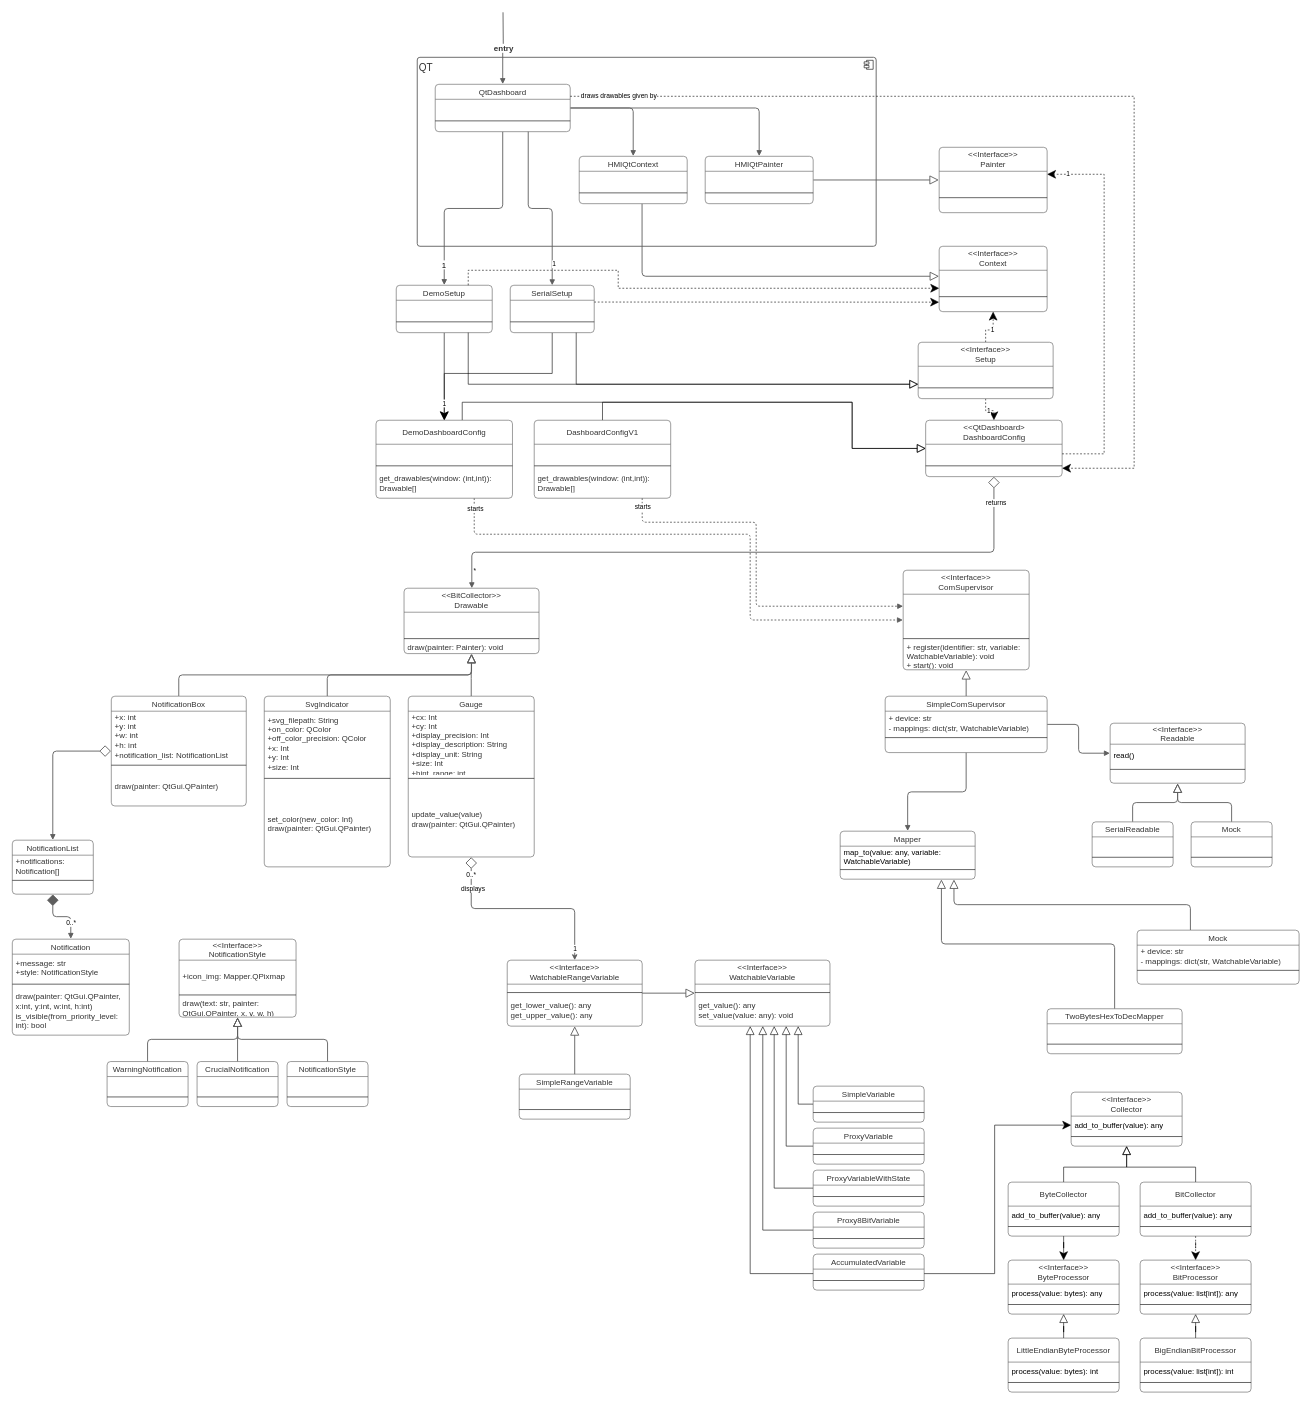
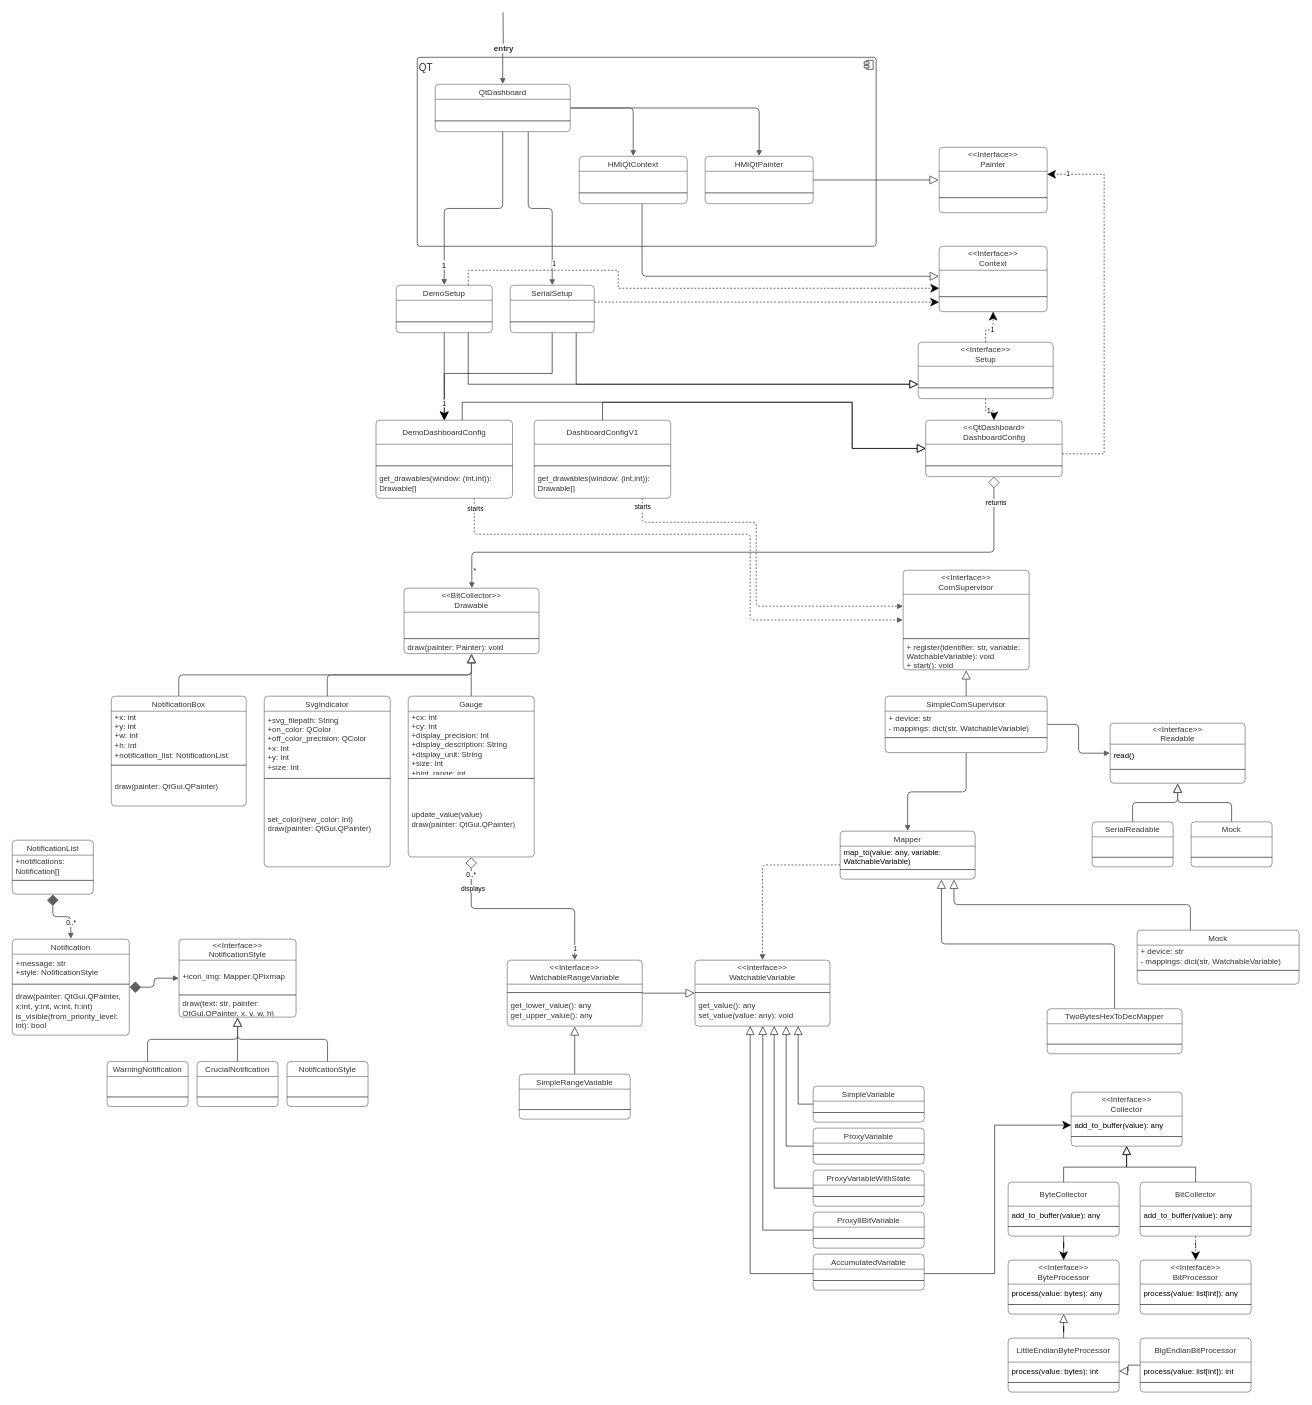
(618, 96) -> none
(53, 768) -> none
none -> (763, 909)
none -> (154, 980)
(1196, 1327) -> (1131, 1365)
